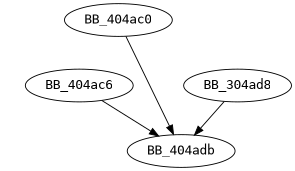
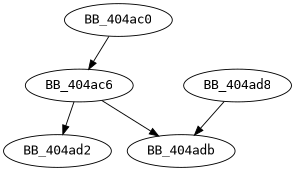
(148, 81) -> (101, 49)
(238, 86) -> (238, 86)
none -> (57, 151)
